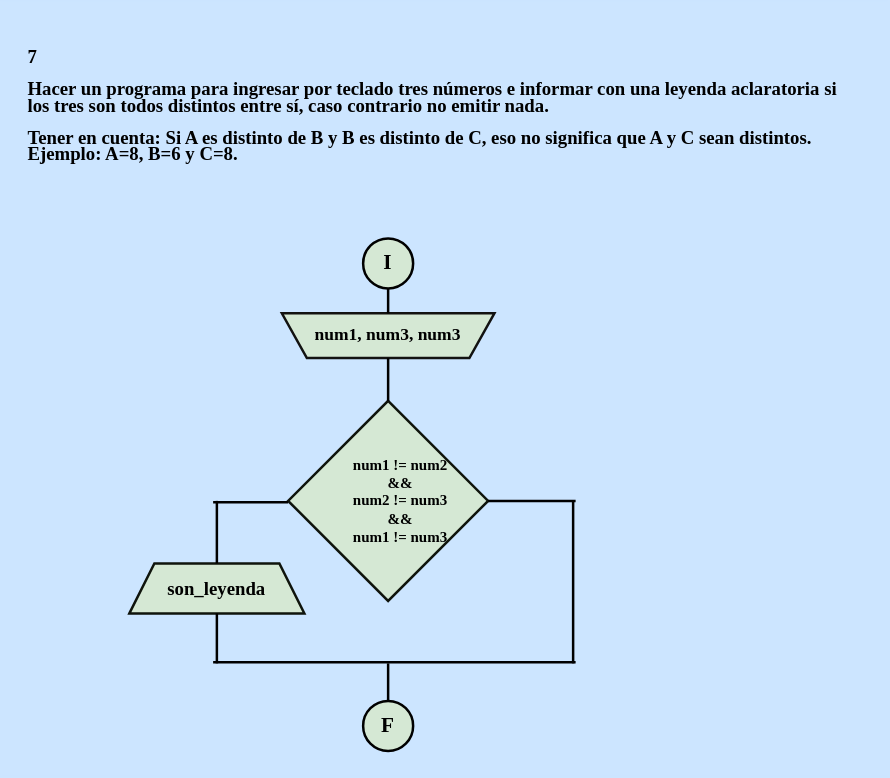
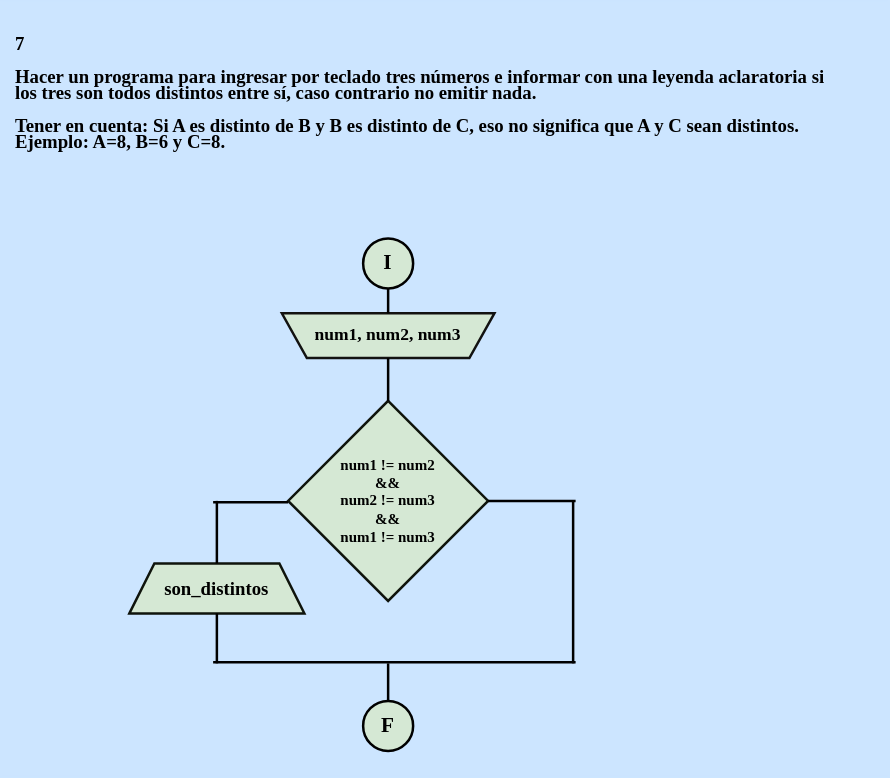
(444, 113) -> (432, 101)
(388, 336) -> (388, 336)
(401, 501) -> (388, 501)
(217, 588) -> (217, 588)
